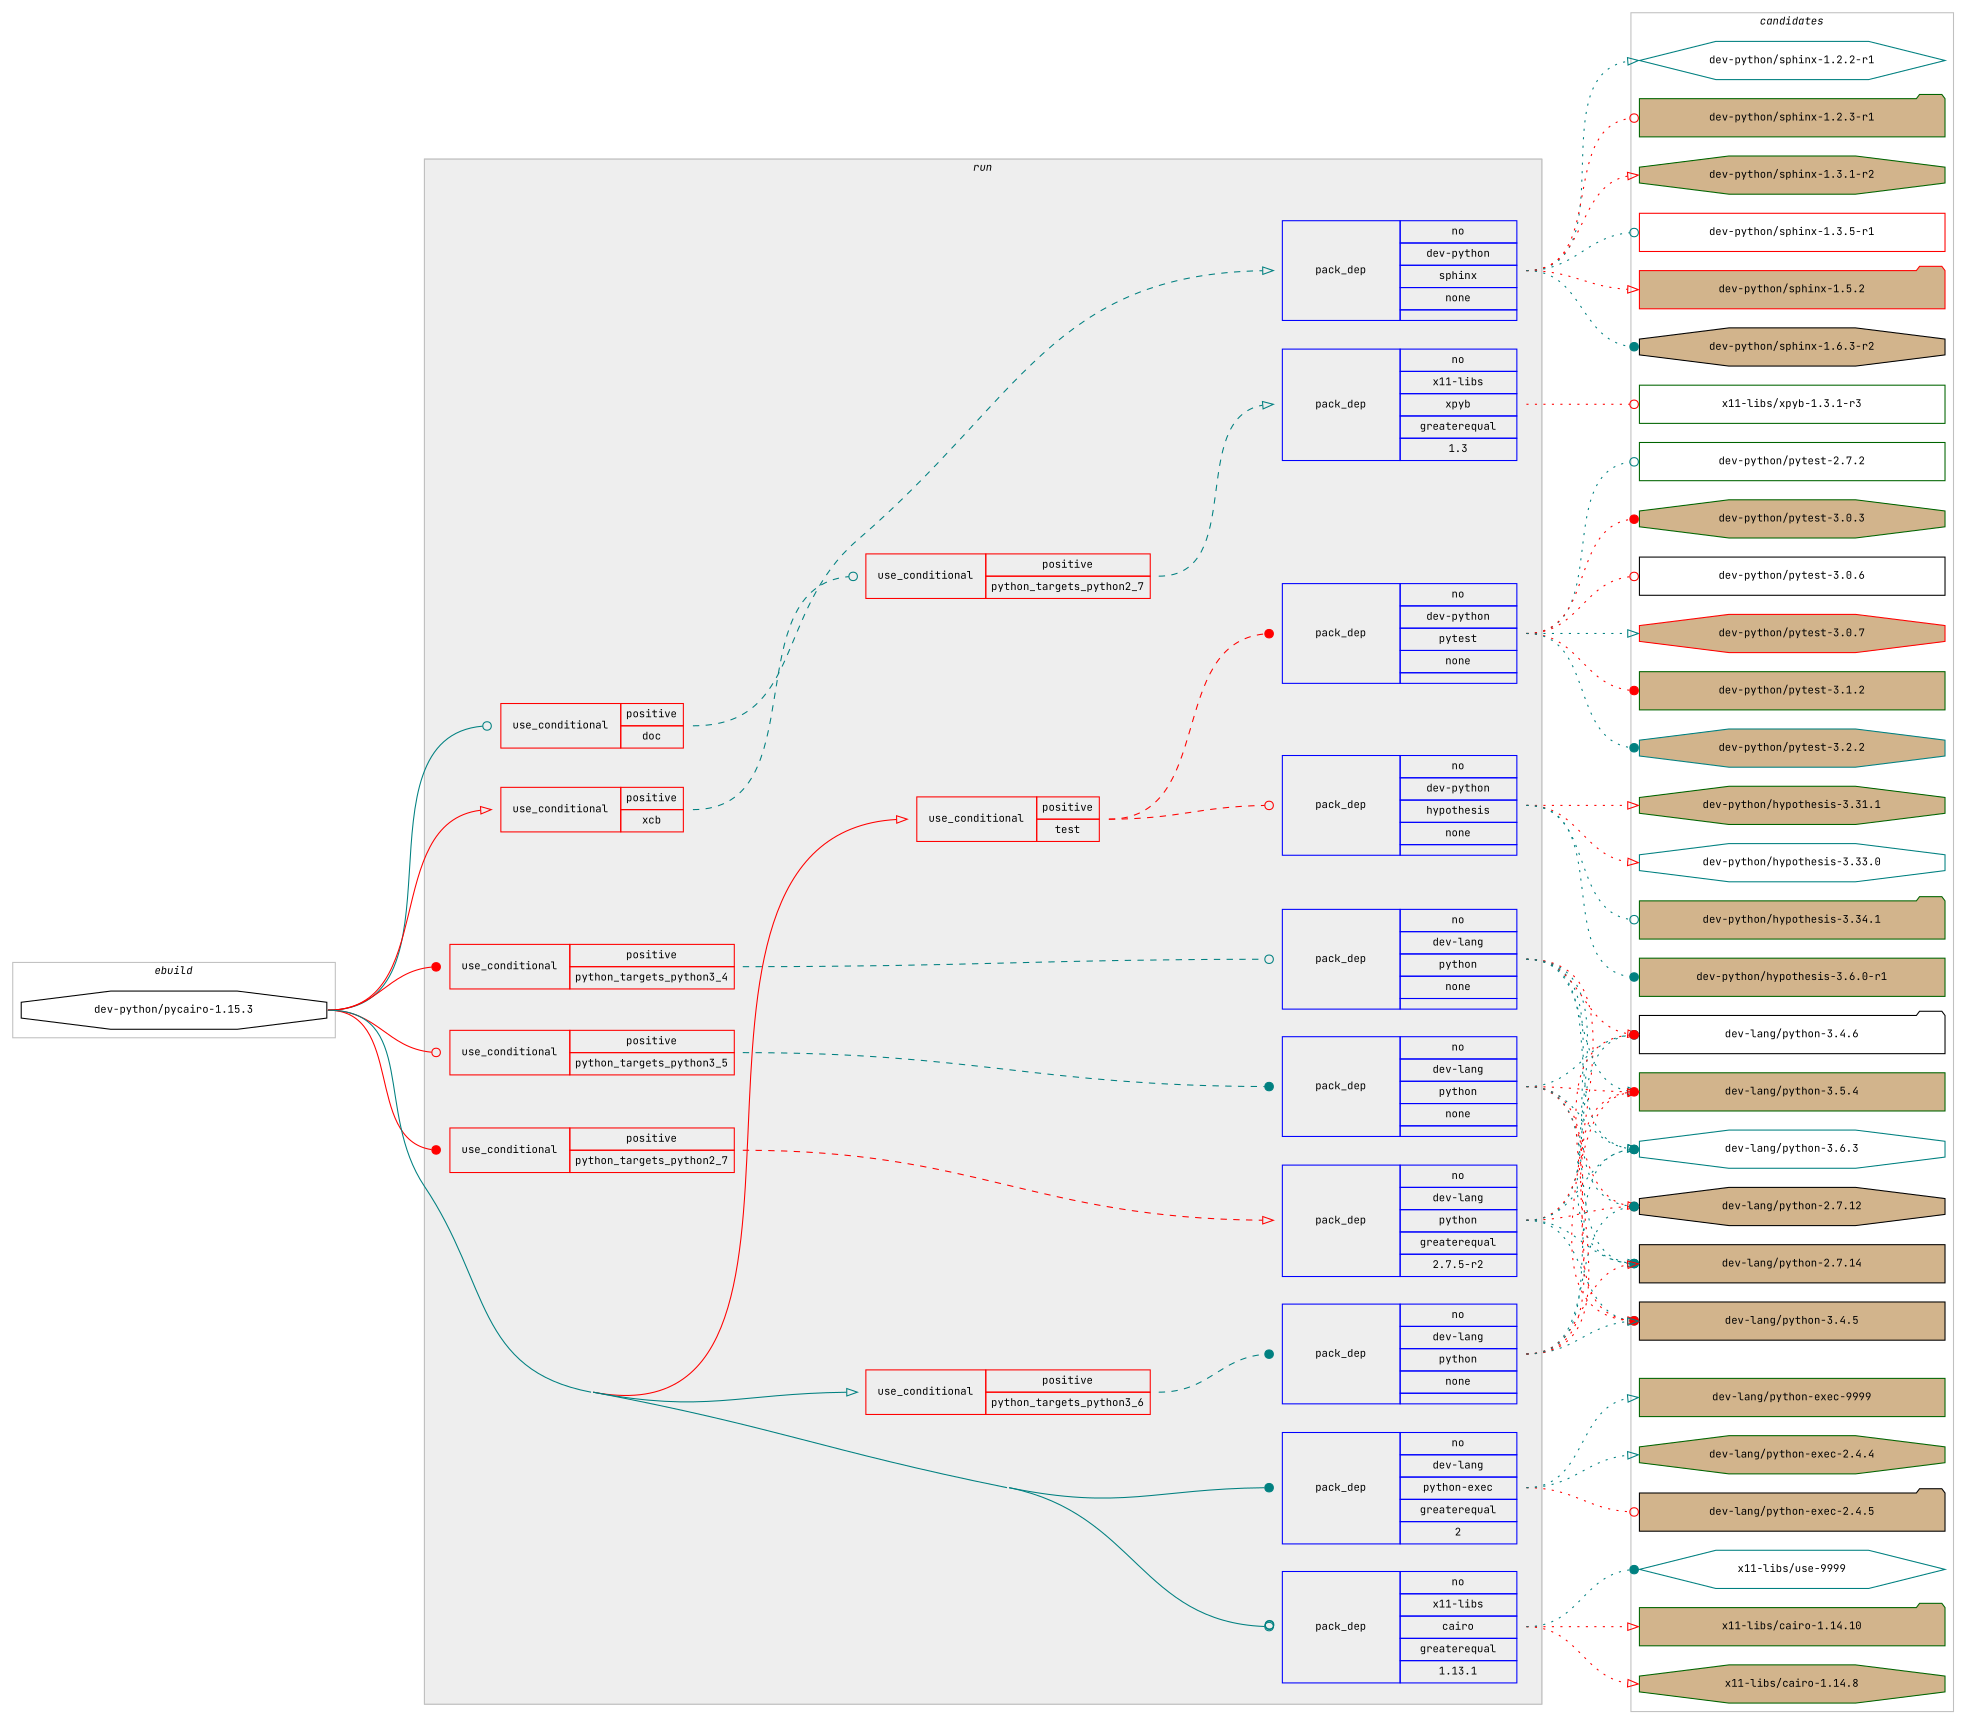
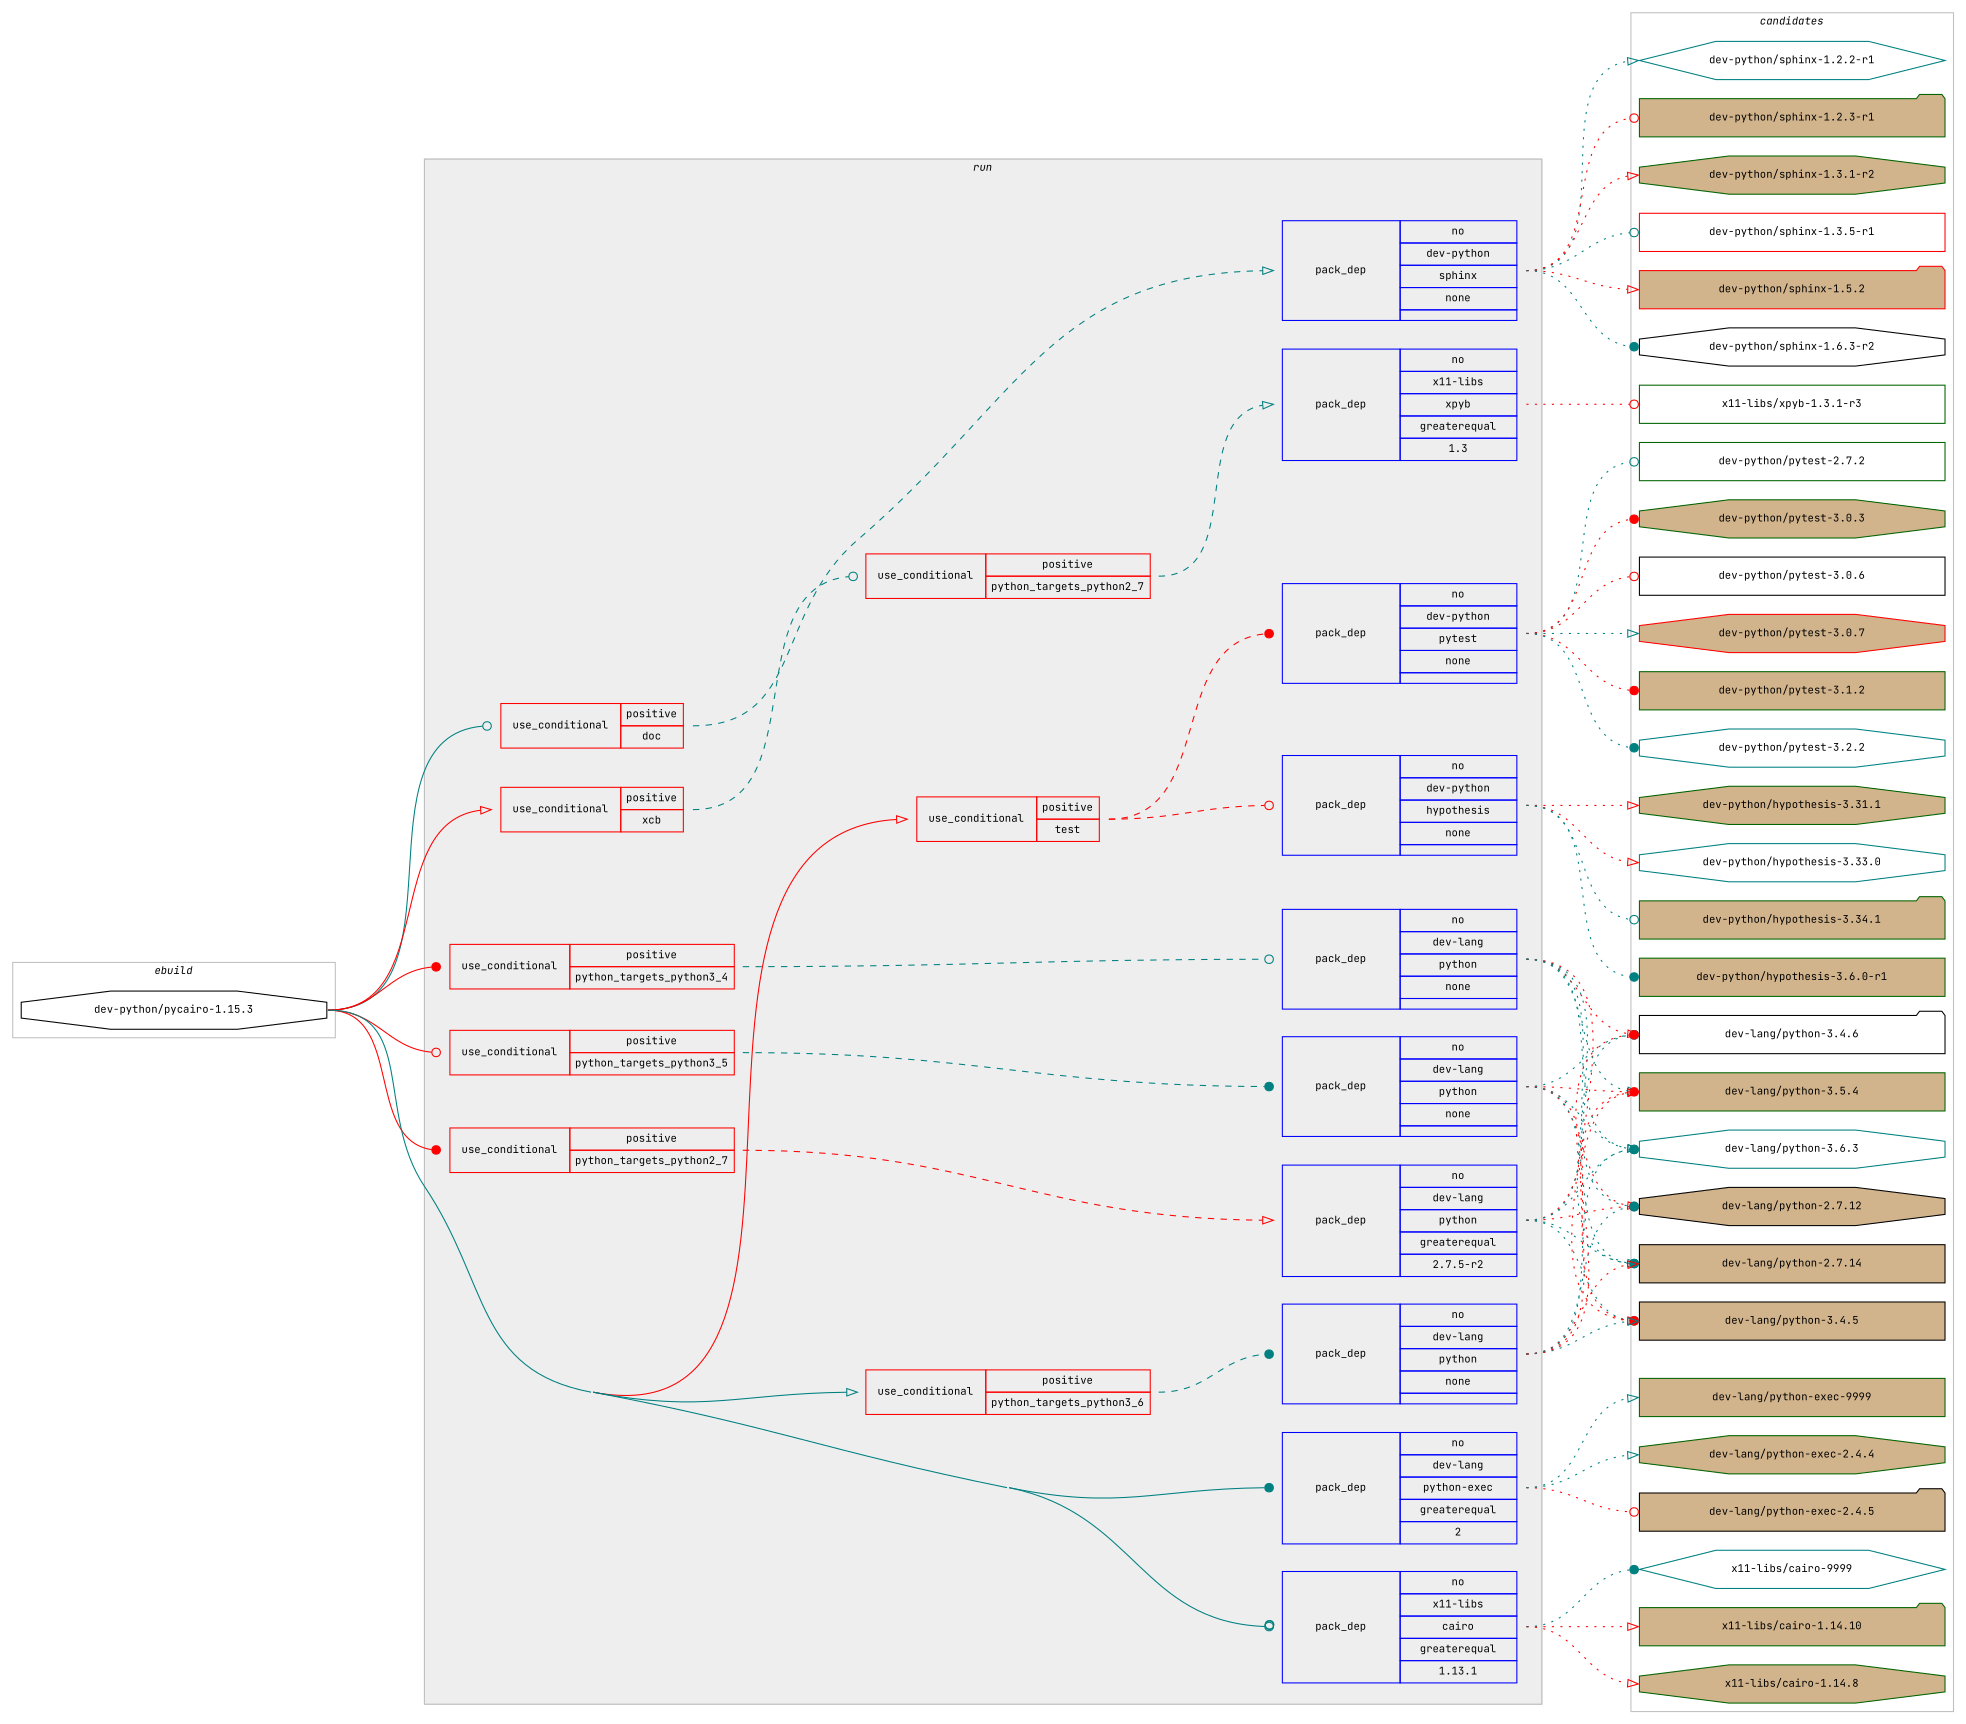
(1792, 347) -> (1792, 347)
(1792, 748) -> (1792, 748)
(1792, 1569) -> (1792, 1569)
